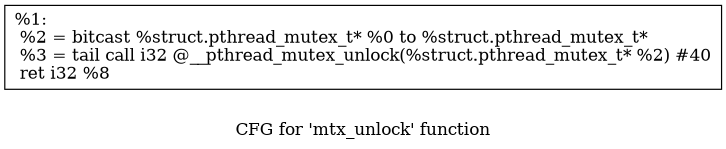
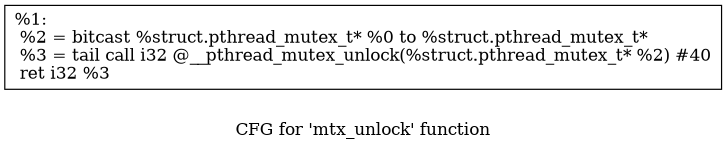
(62, 74) -> (62, 74)
